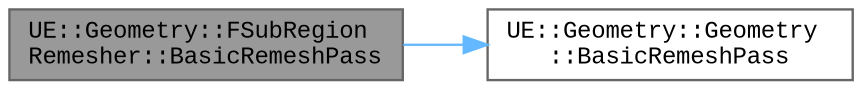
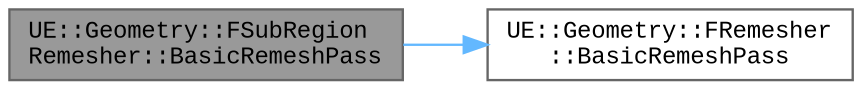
(670, 45) -> (670, 45)
